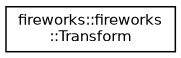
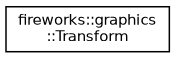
(91, 29) -> (88, 29)
